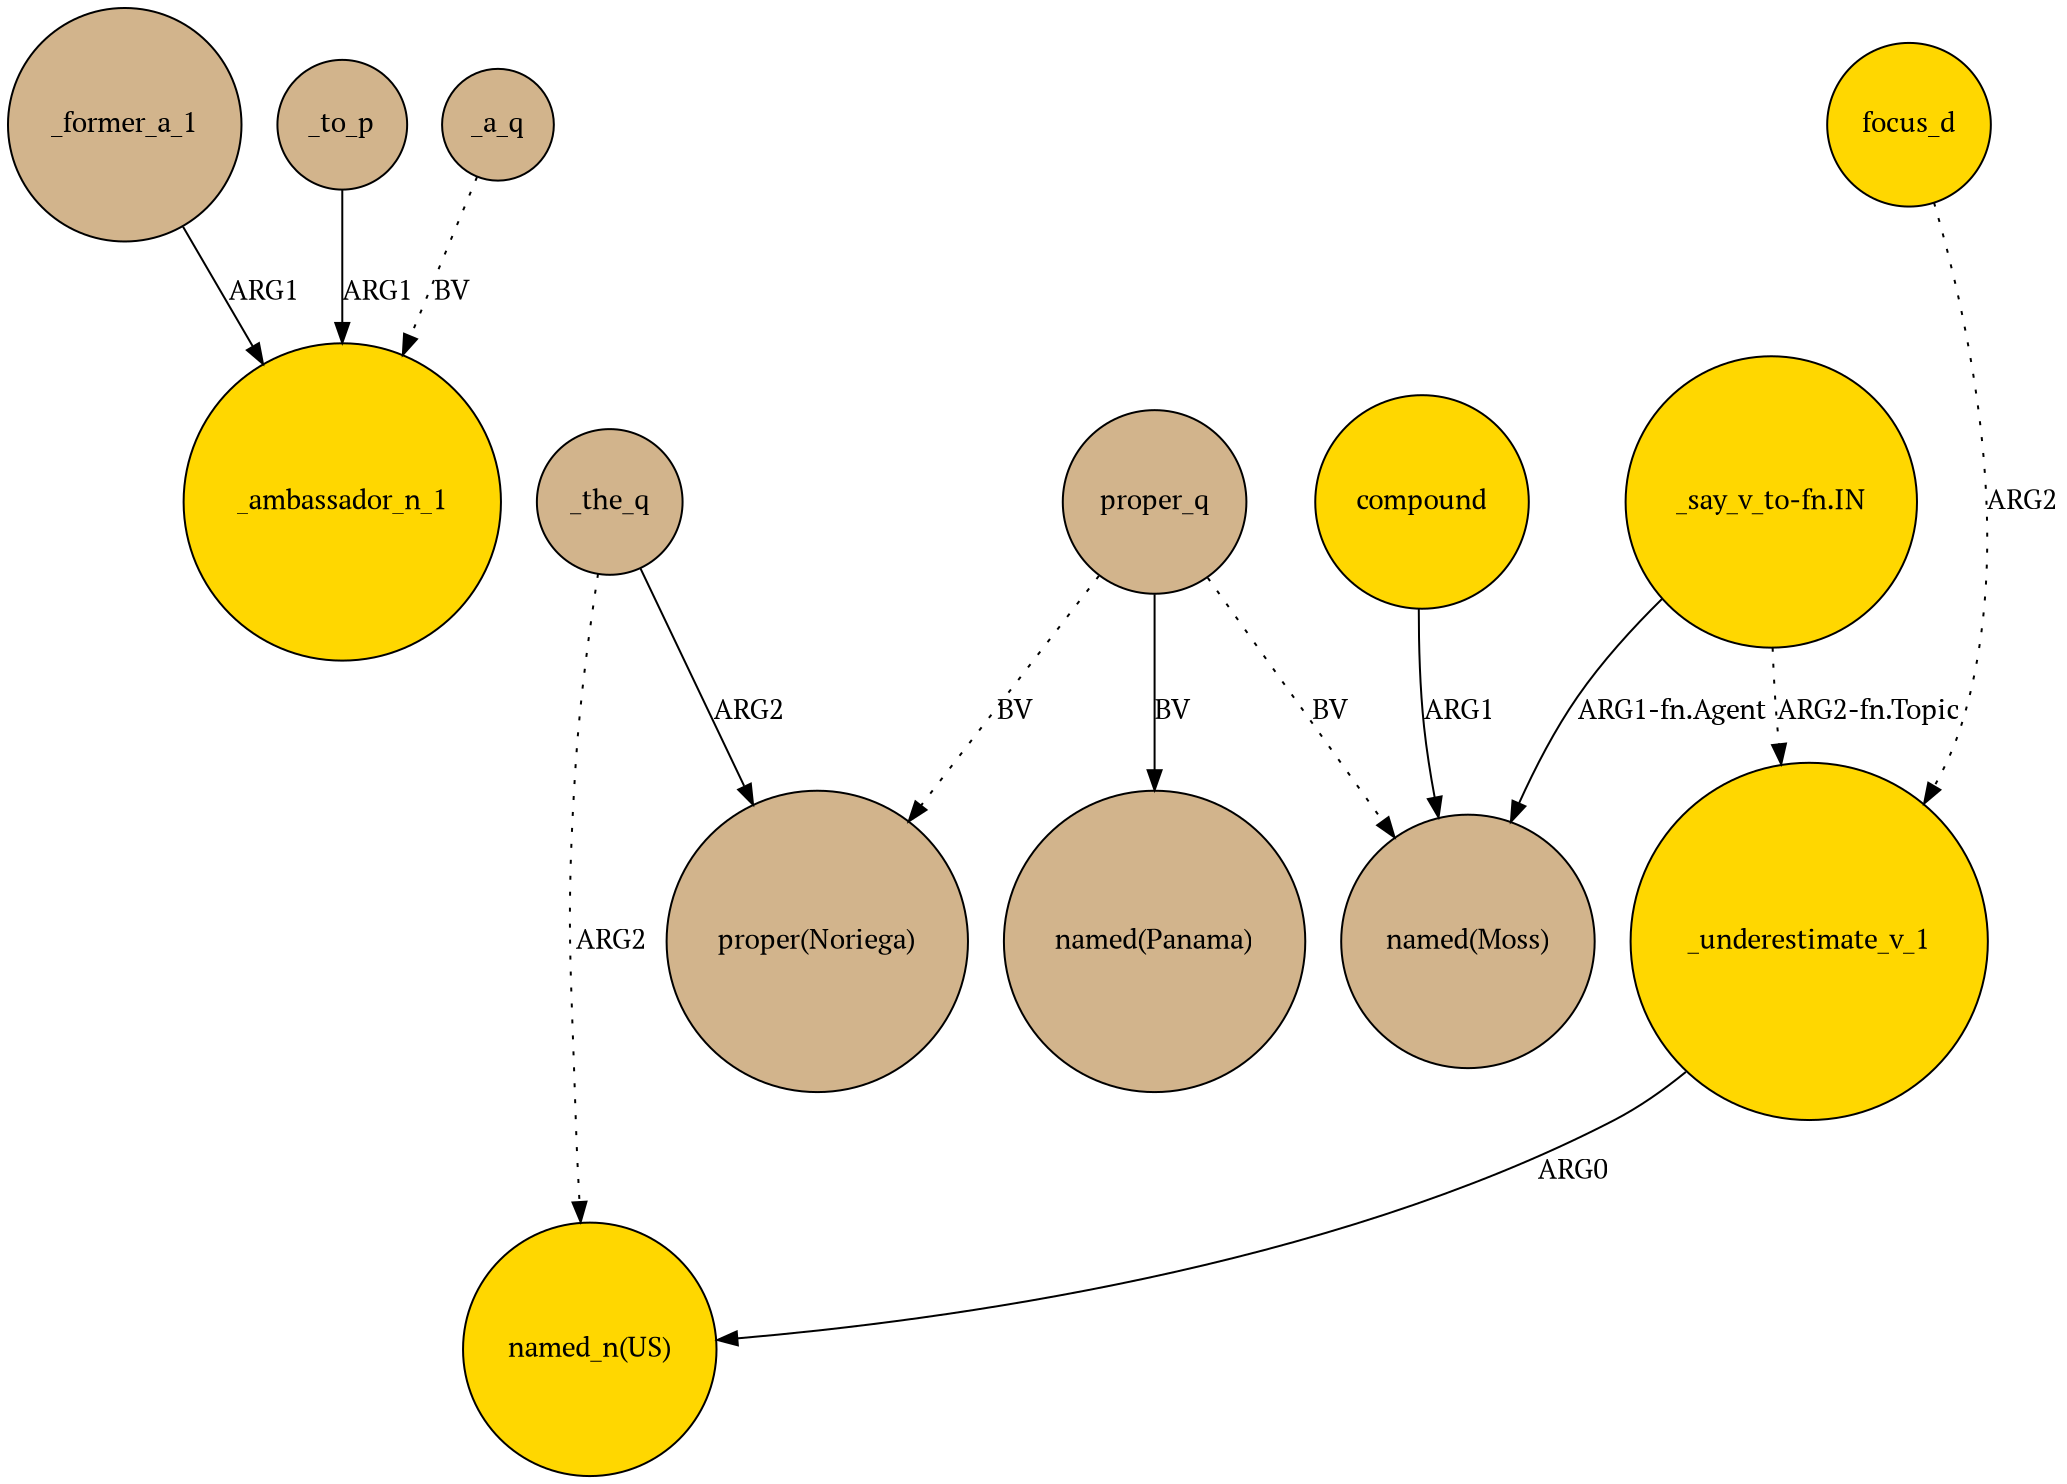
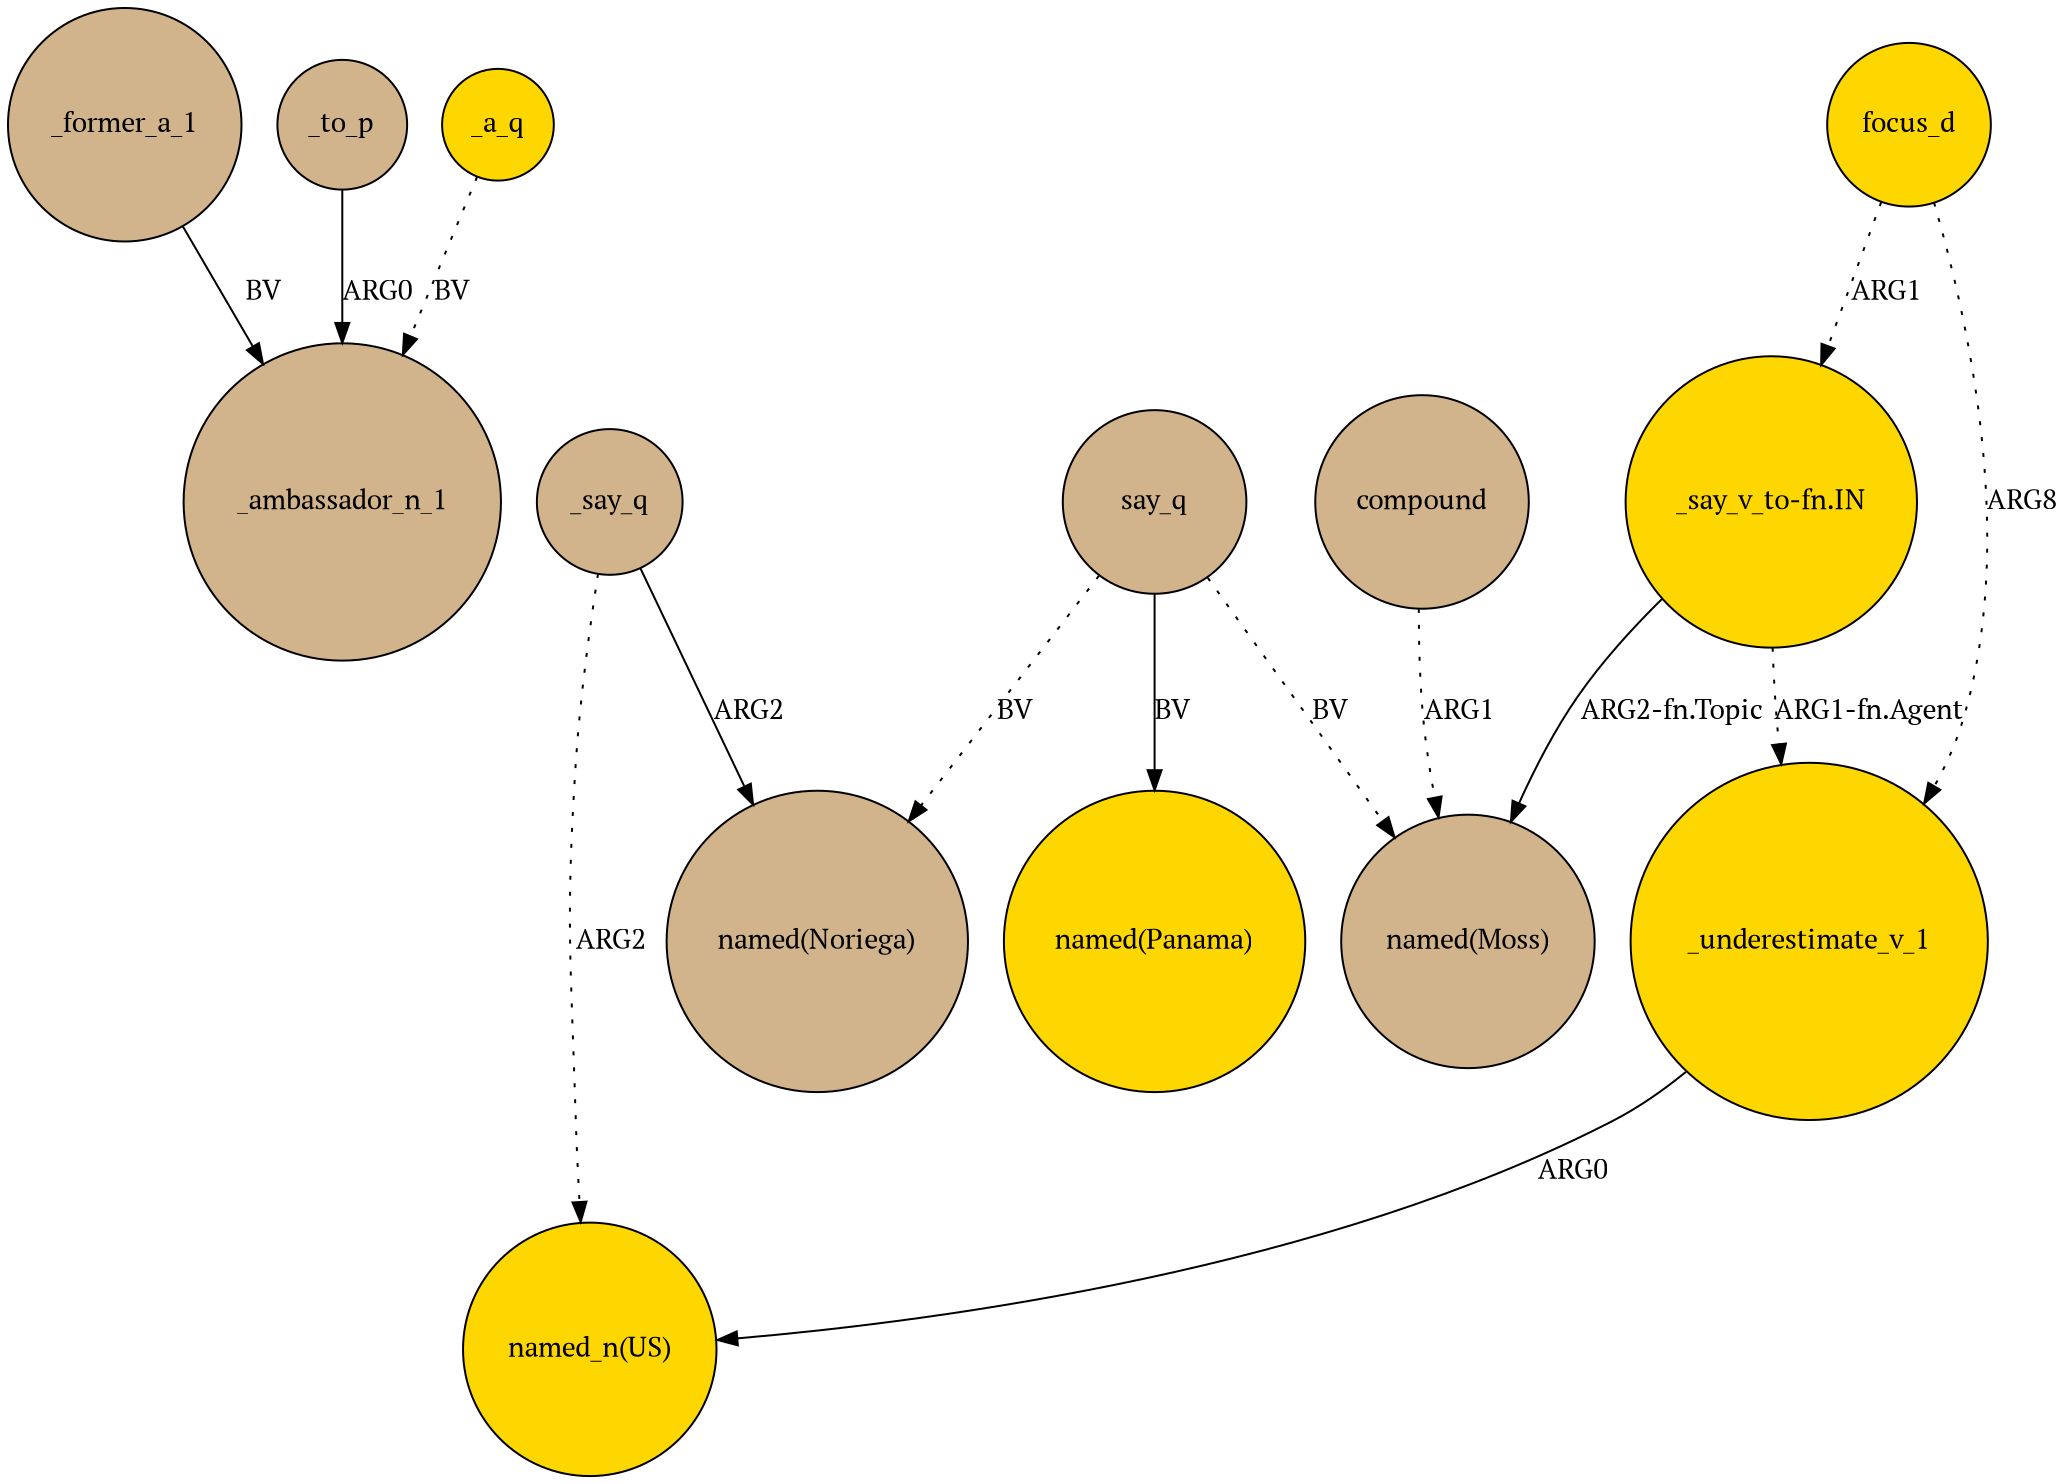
(498, 125) -> (498, 125)
none -> (1855, 274)
(264, 292) -> (264, 292)
(378, 292) -> (378, 292)
(342, 502) -> (342, 502)
(610, 502) -> (610, 502)
(1155, 502) -> (1155, 502)
(1422, 502) -> (1422, 502)
(2023, 502) -> (2023, 502)
(1422, 704) -> (1422, 704)
(1673, 712) -> (1673, 712)
(1869, 712) -> (1869, 712)
(817, 941) -> (817, 941)
(1155, 941) -> (1155, 941)
